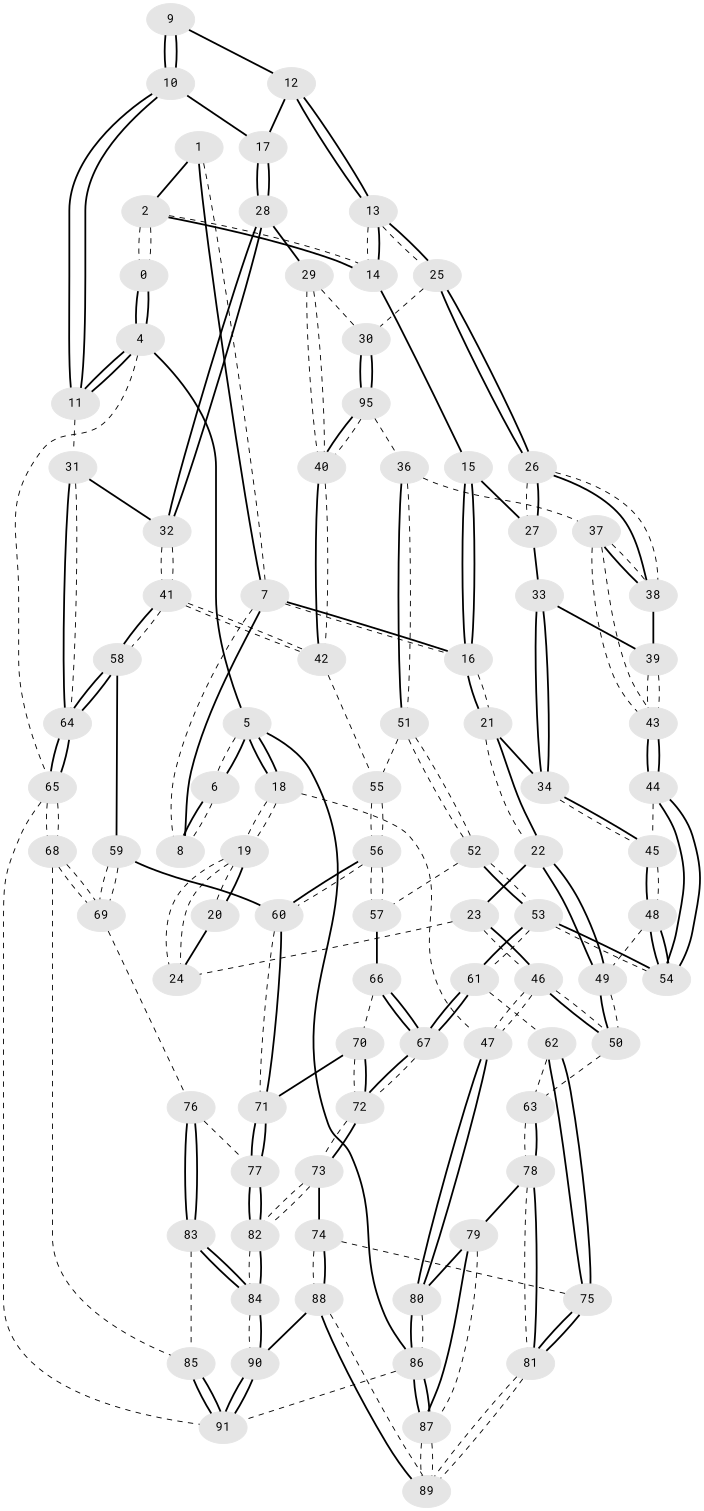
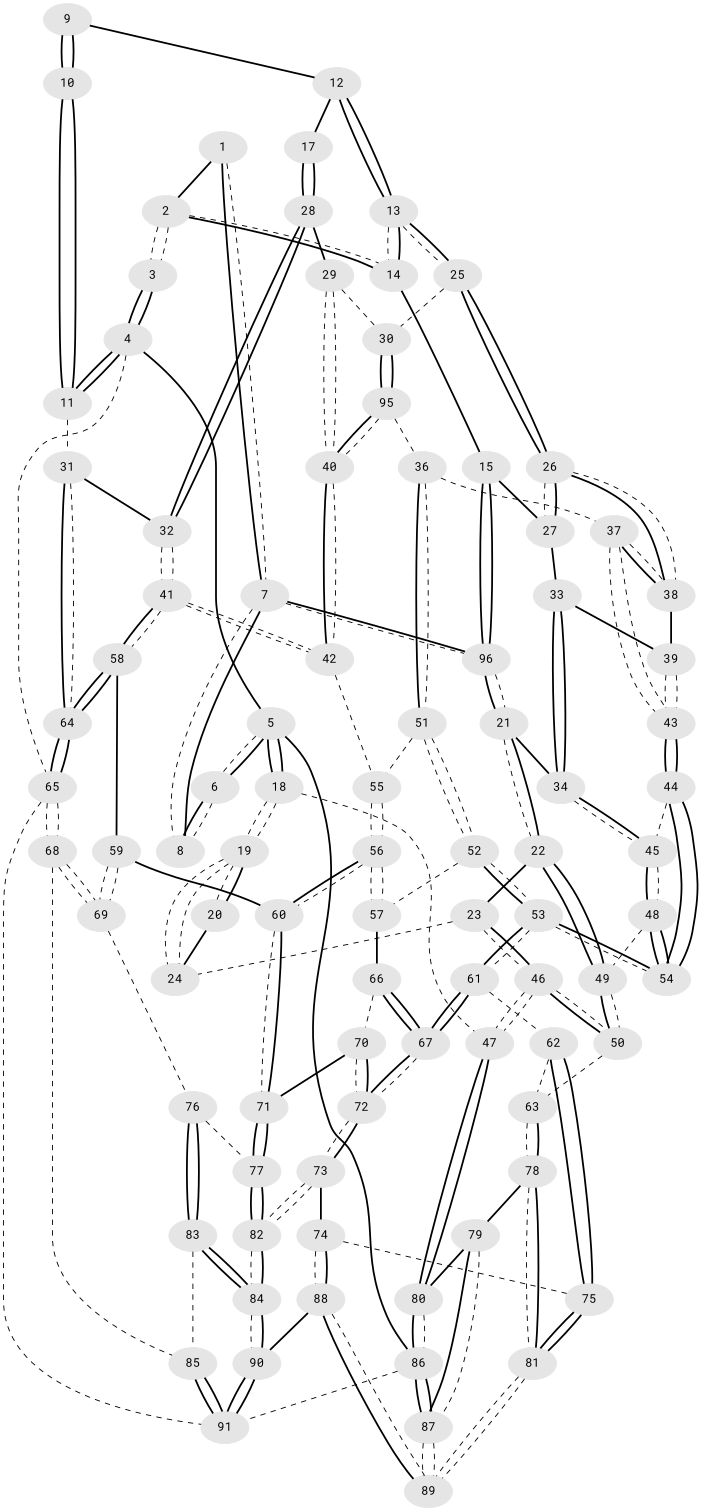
(217, 116) -> none
(144, 276) -> (153, 276)
(468, 660) -> (486, 660)
